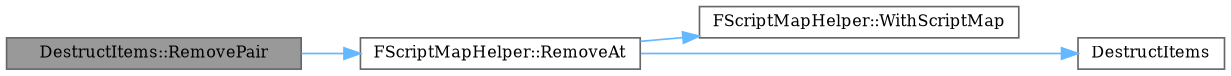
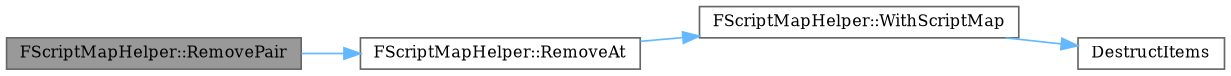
(154, 53) -> (154, 53)
(851, 53) -> (1033, 41)
